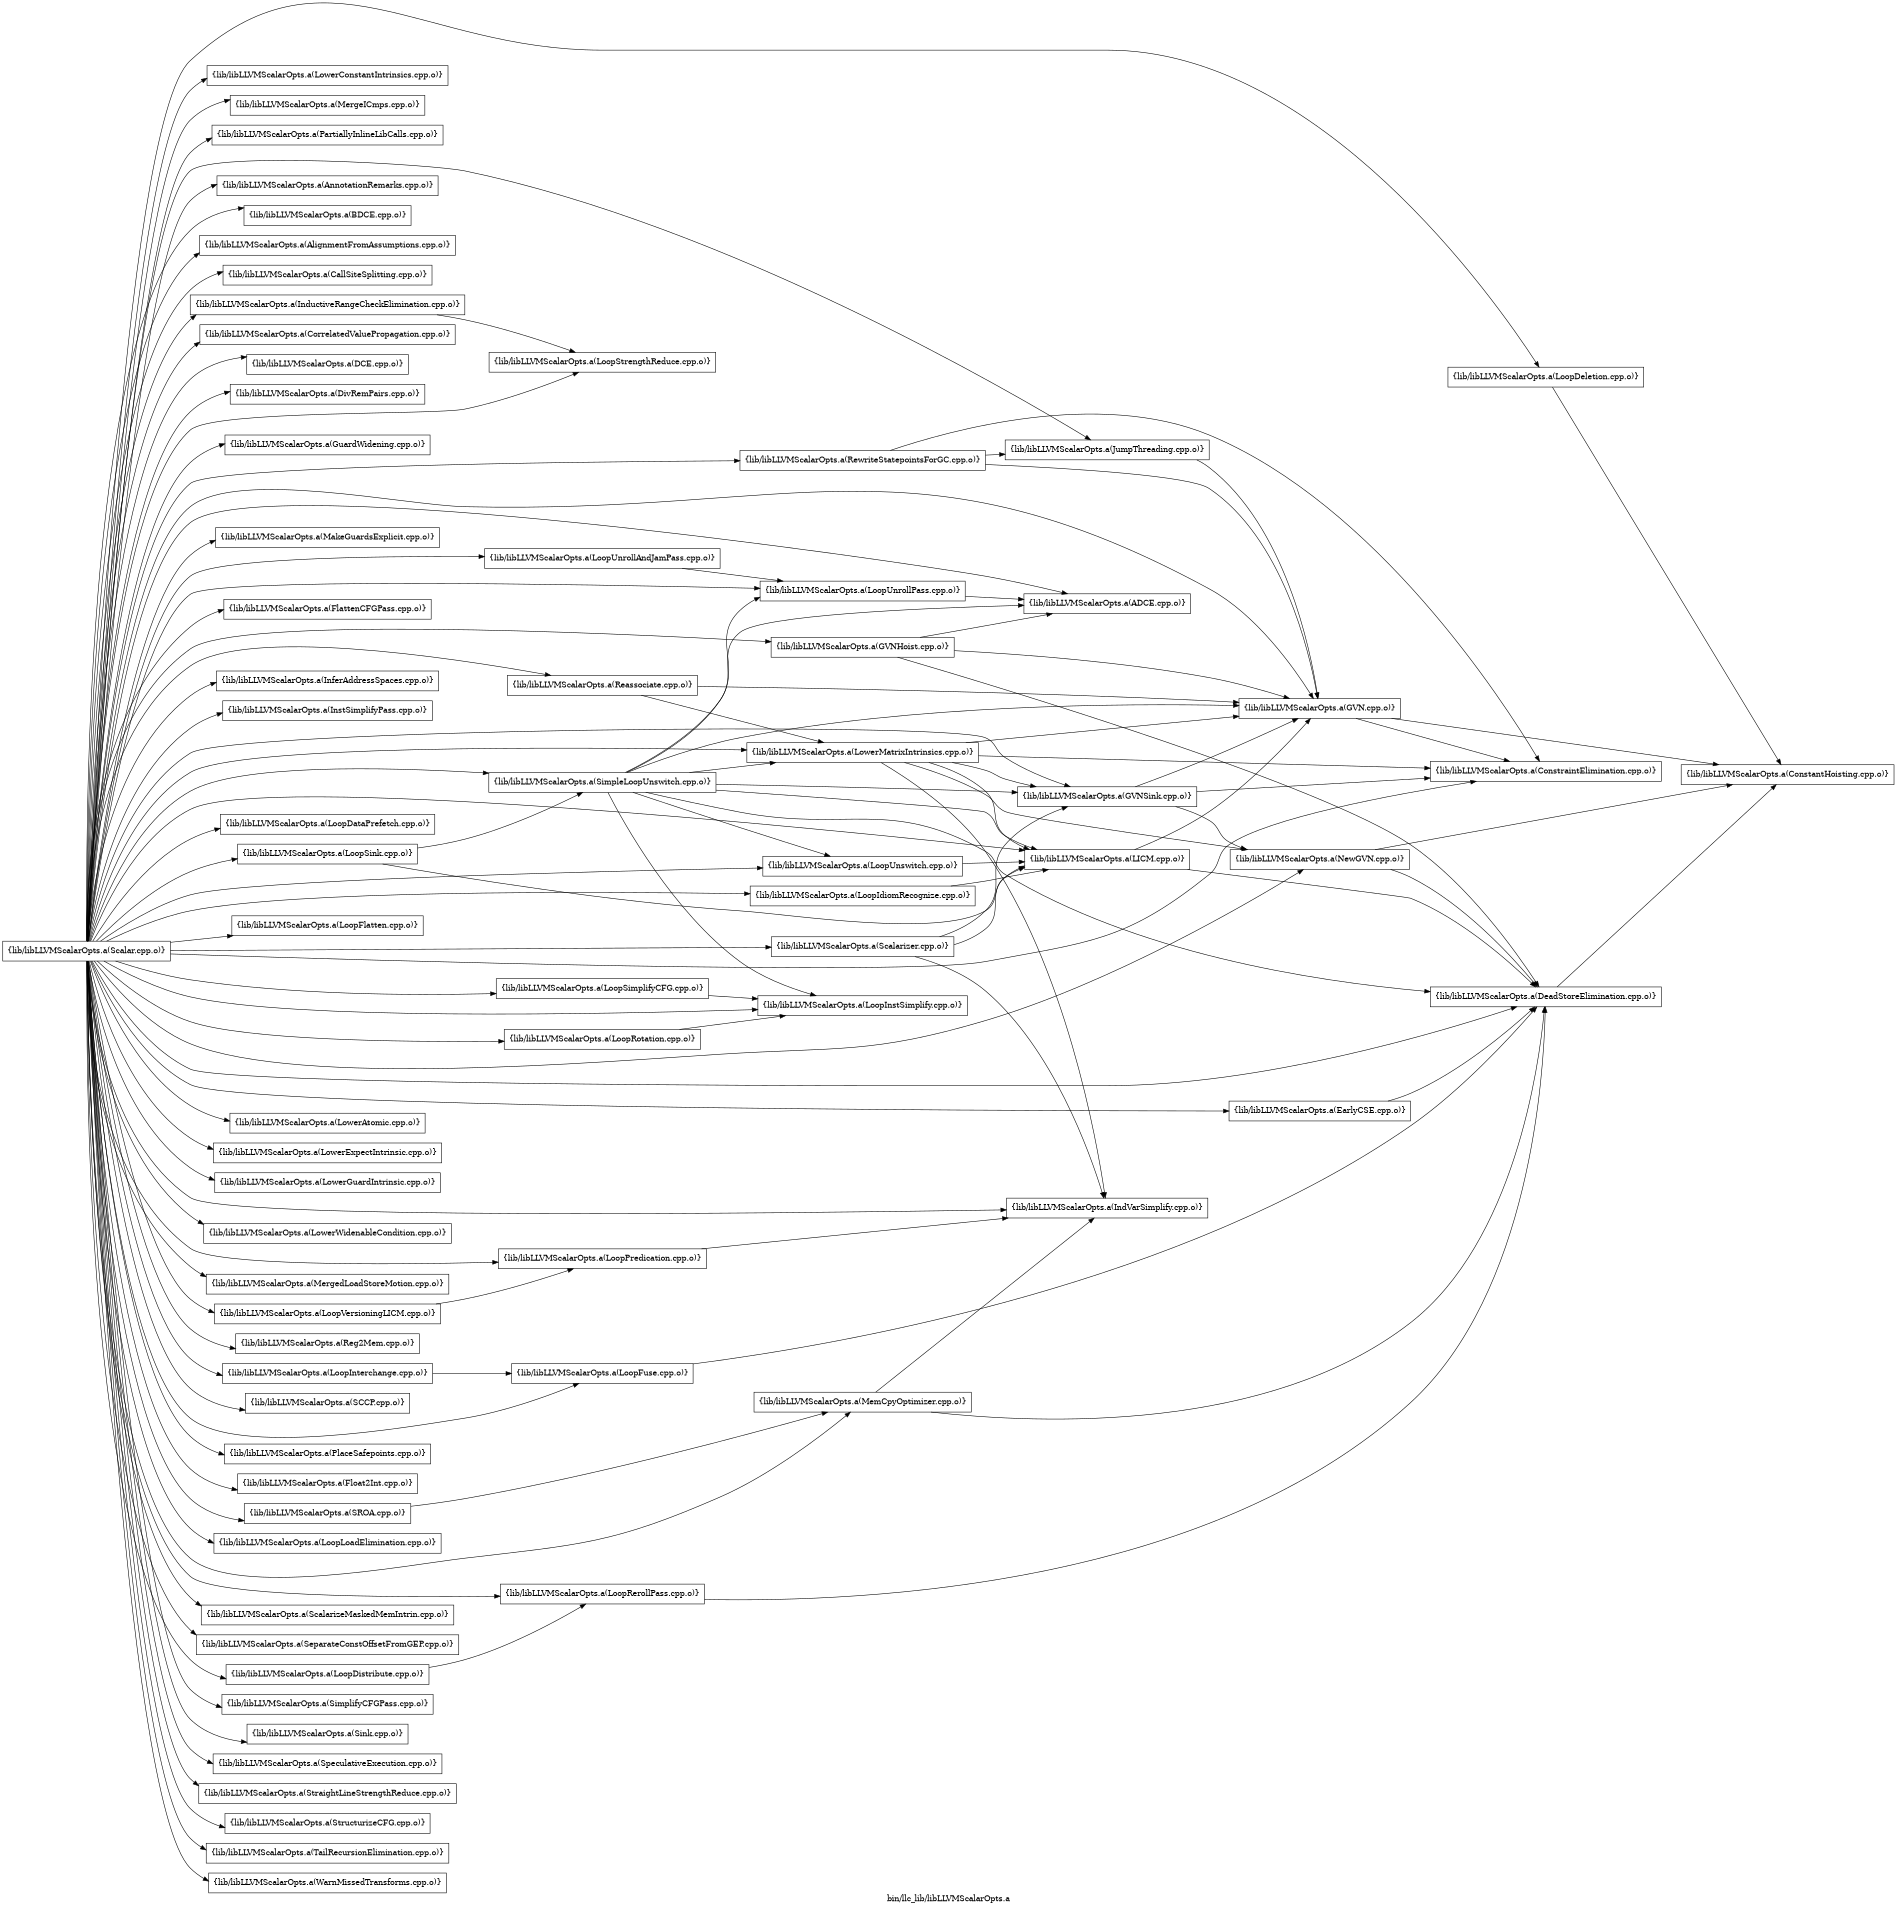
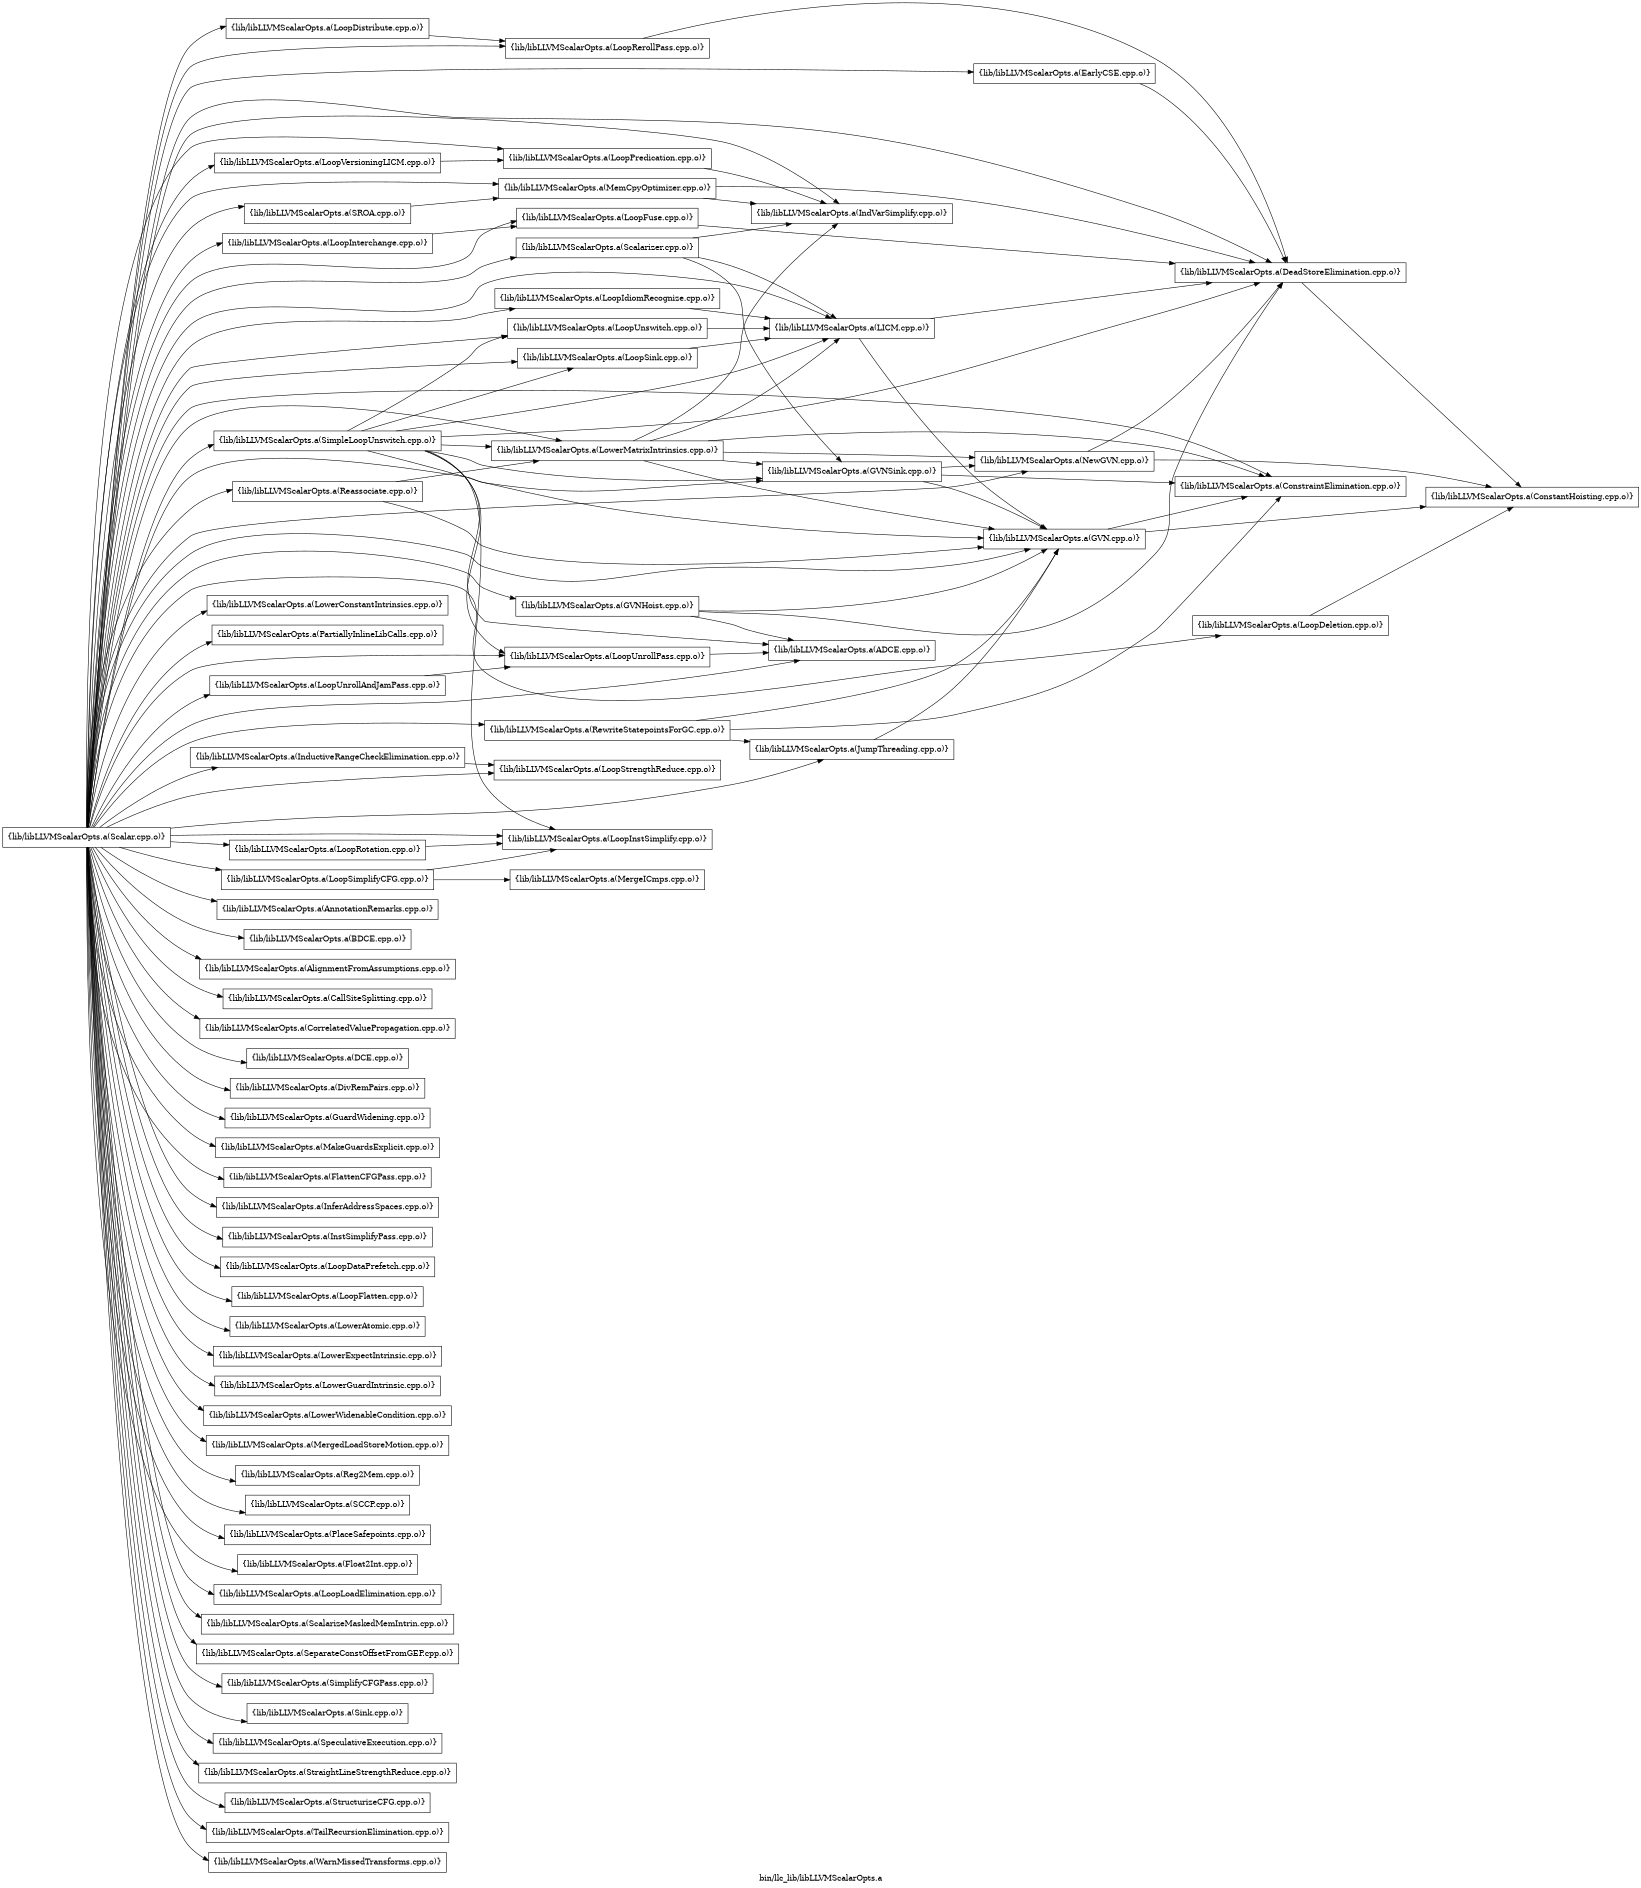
(142, 312) -> (469, 880)
(500, 828) -> (465, 400)
